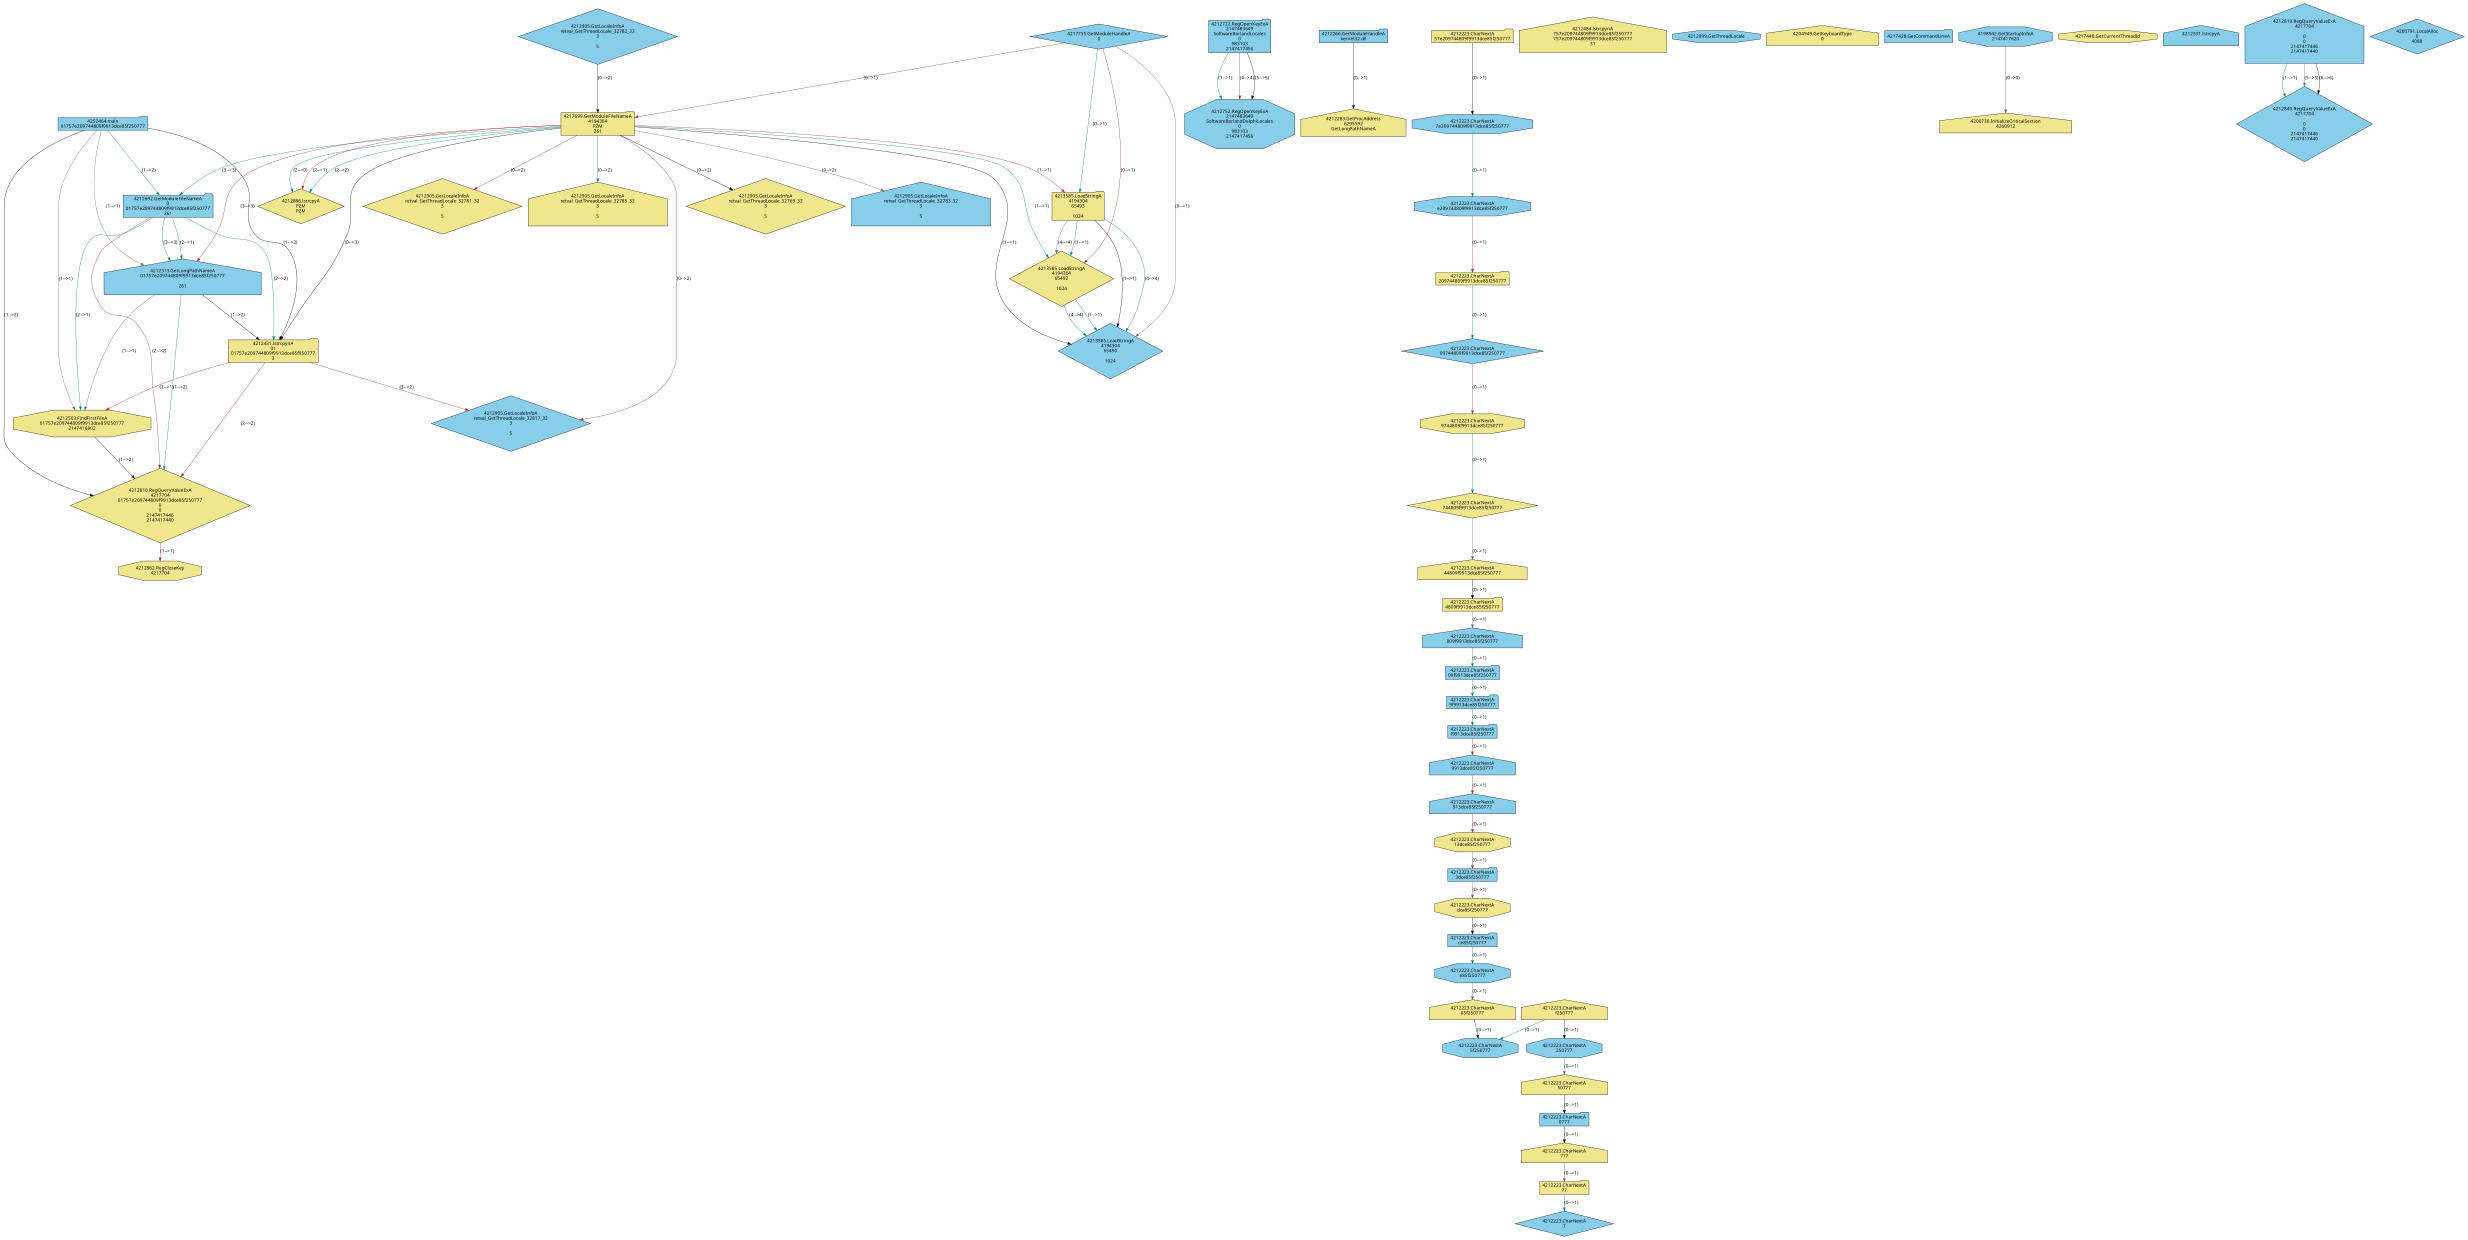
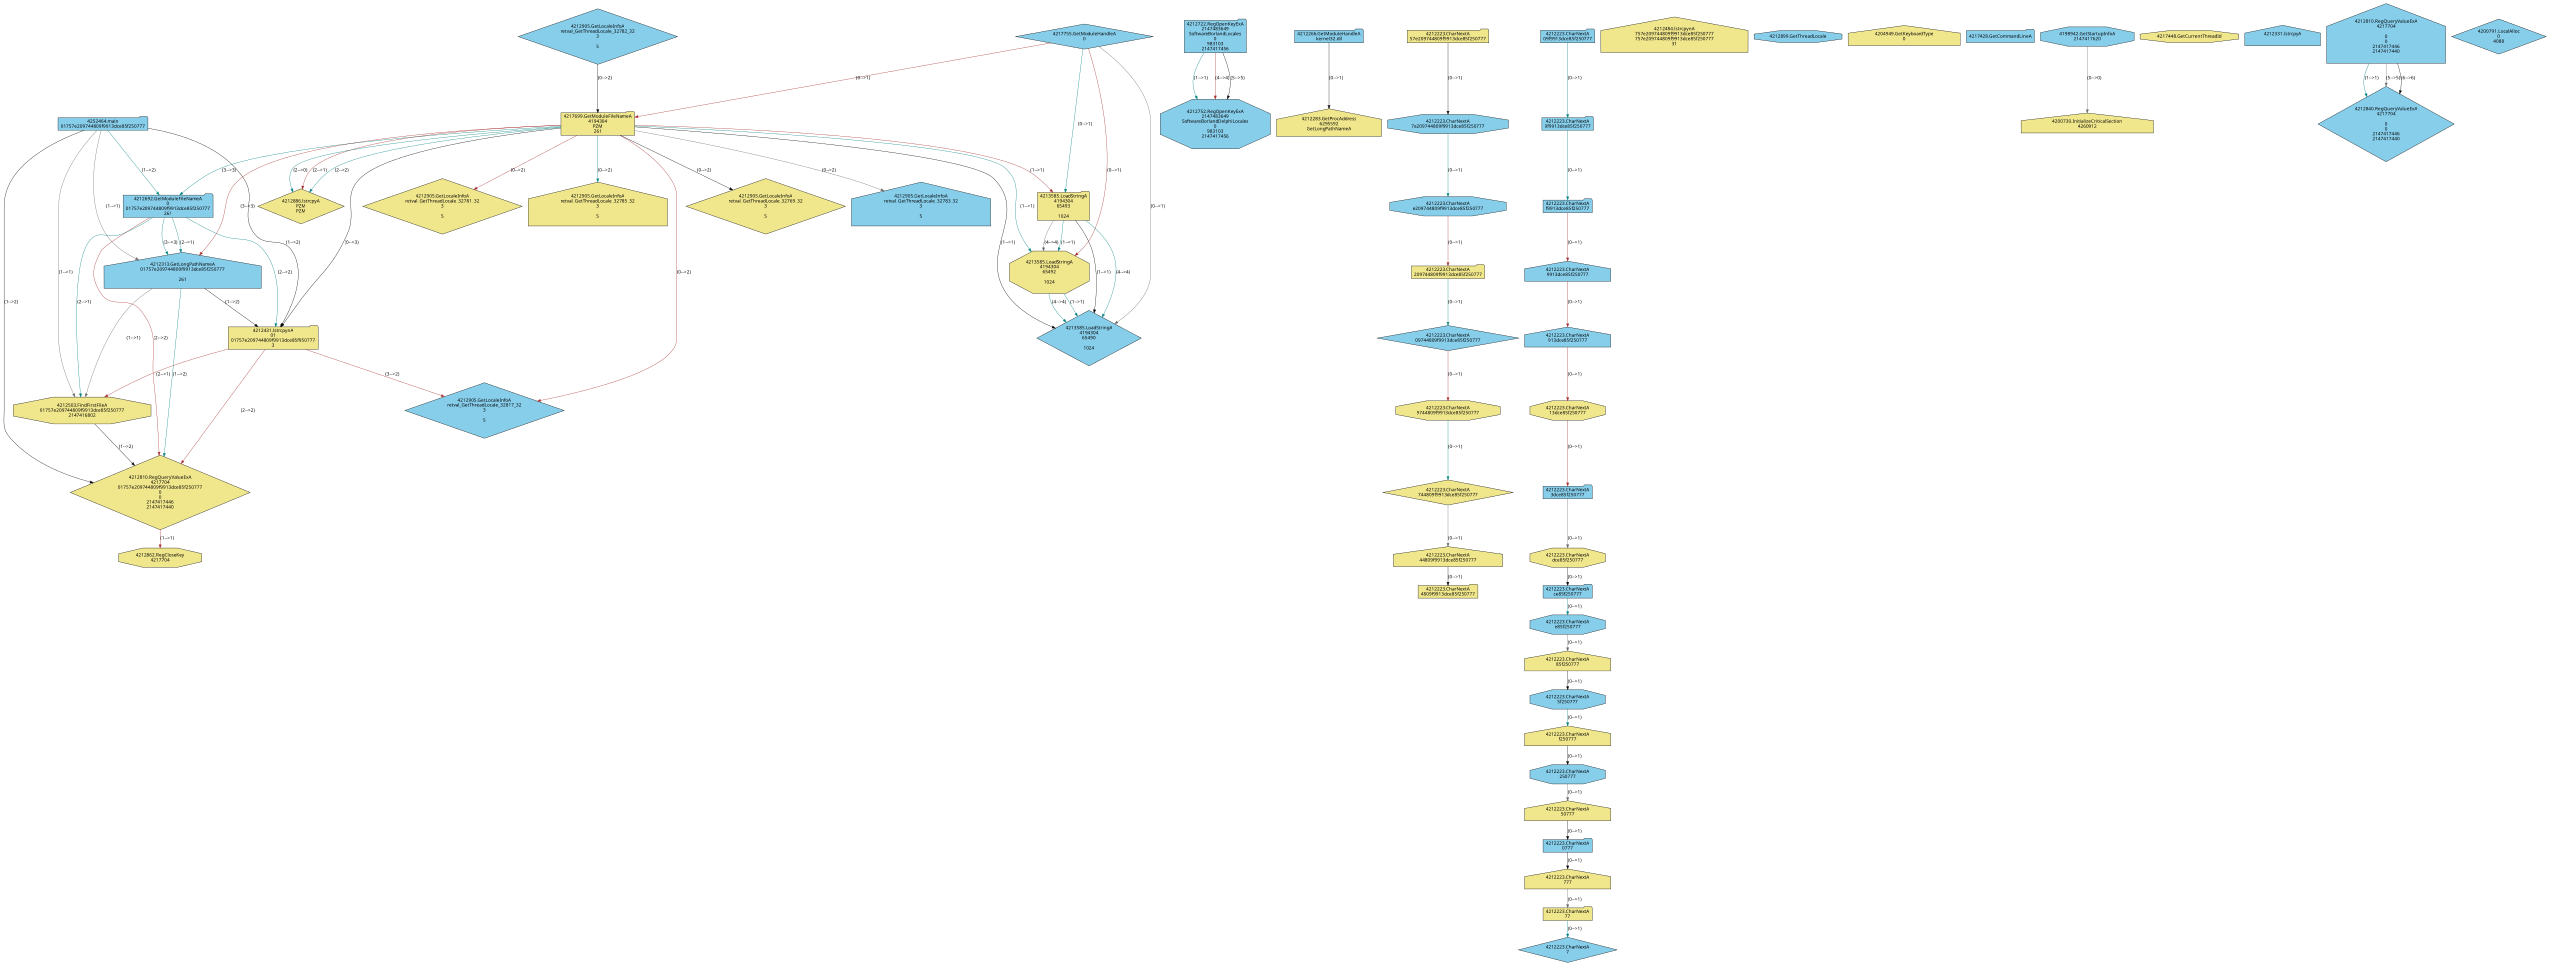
(1062, 279) -> (1049, 272)
(1472, 639) -> none
(1524, 1029) -> (1568, 716)
